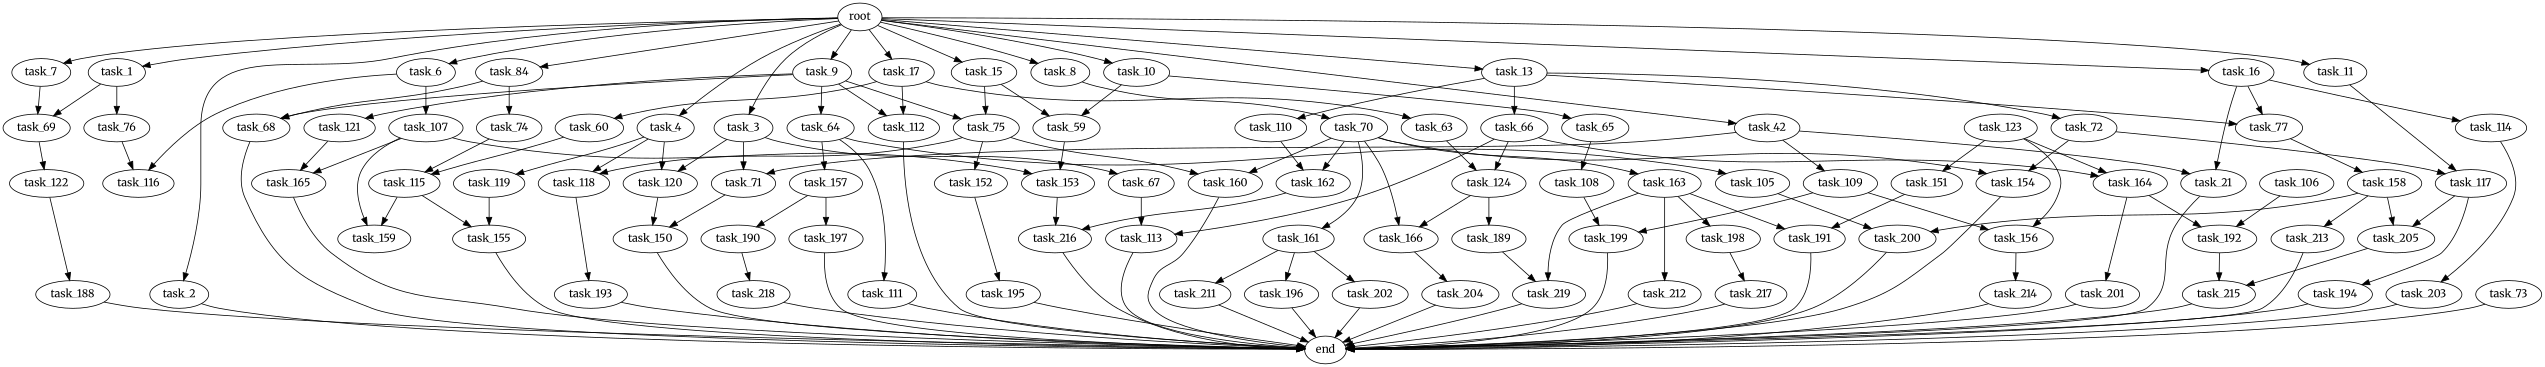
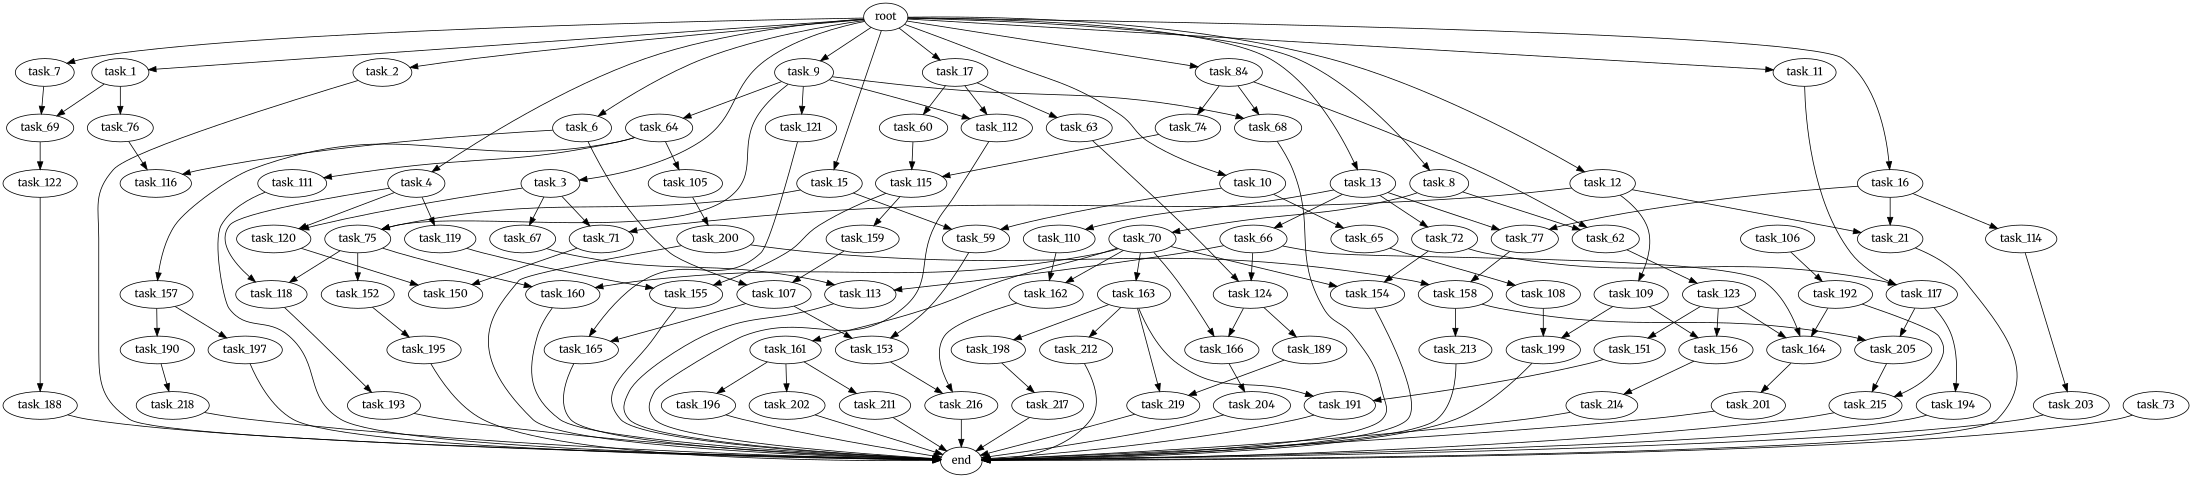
(1767, 128) -> (1603, 183)
(362, 170) -> (822, 265)
(2172, 209) -> (1822, 319)
(2148, 215) -> (1019, 260)
none -> (1606, 239)
(964, 336) -> none
